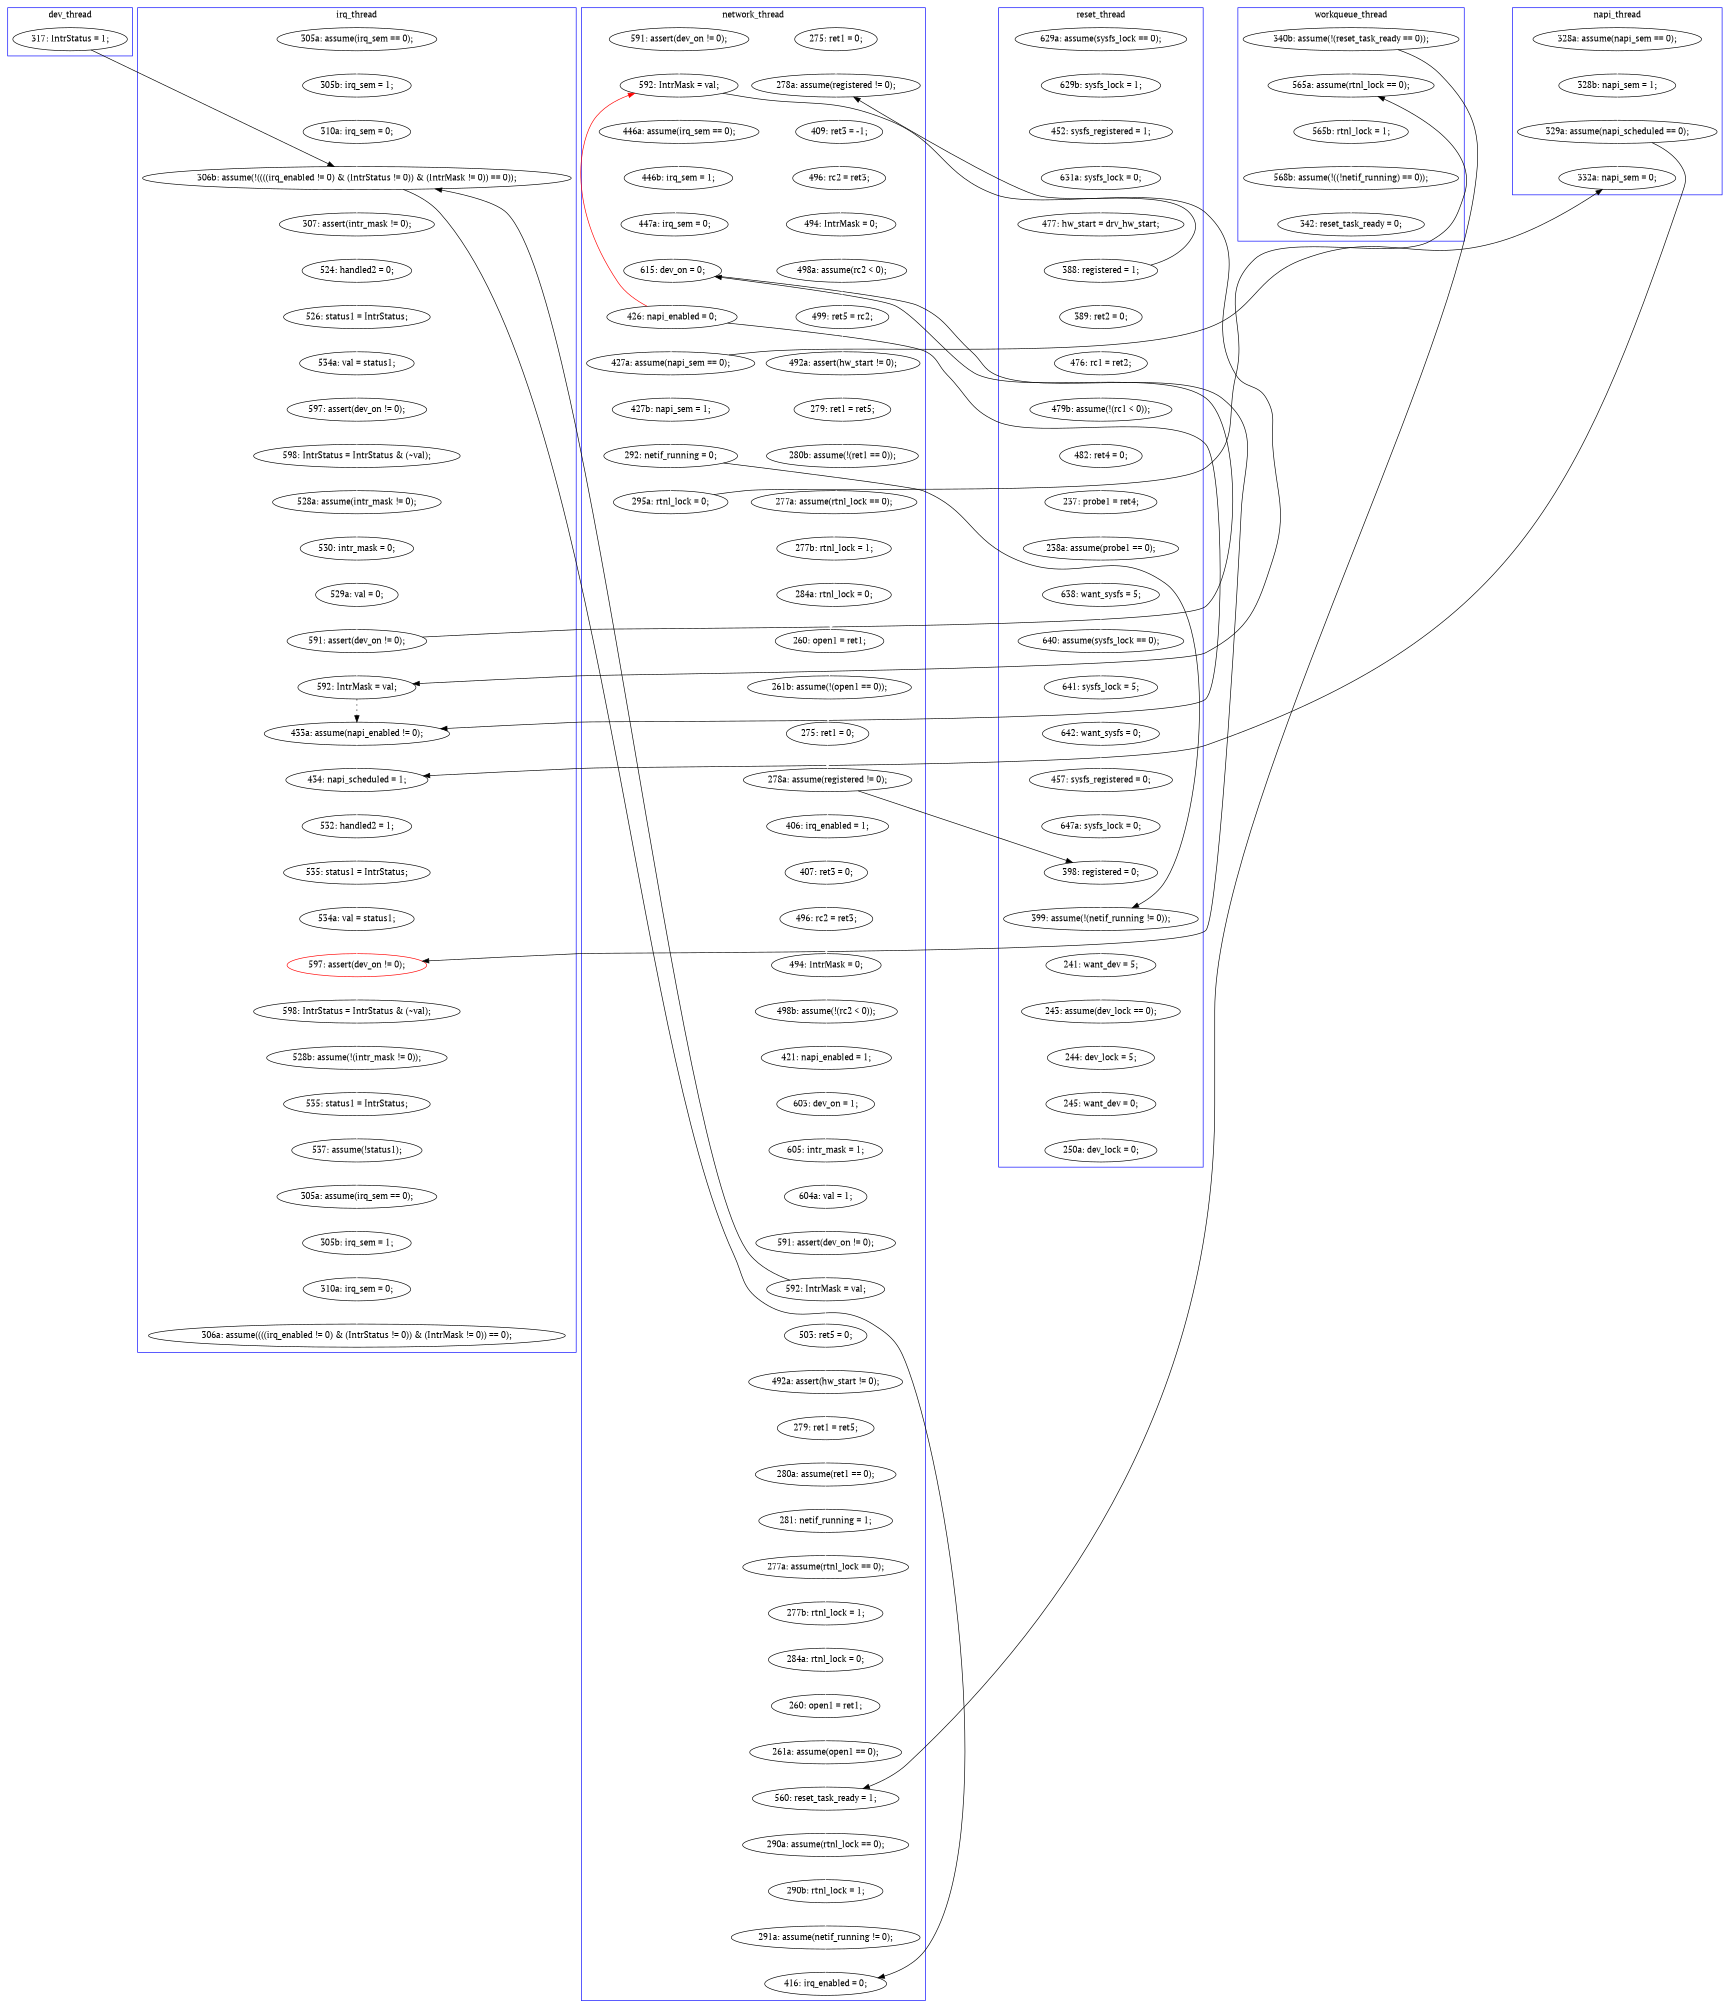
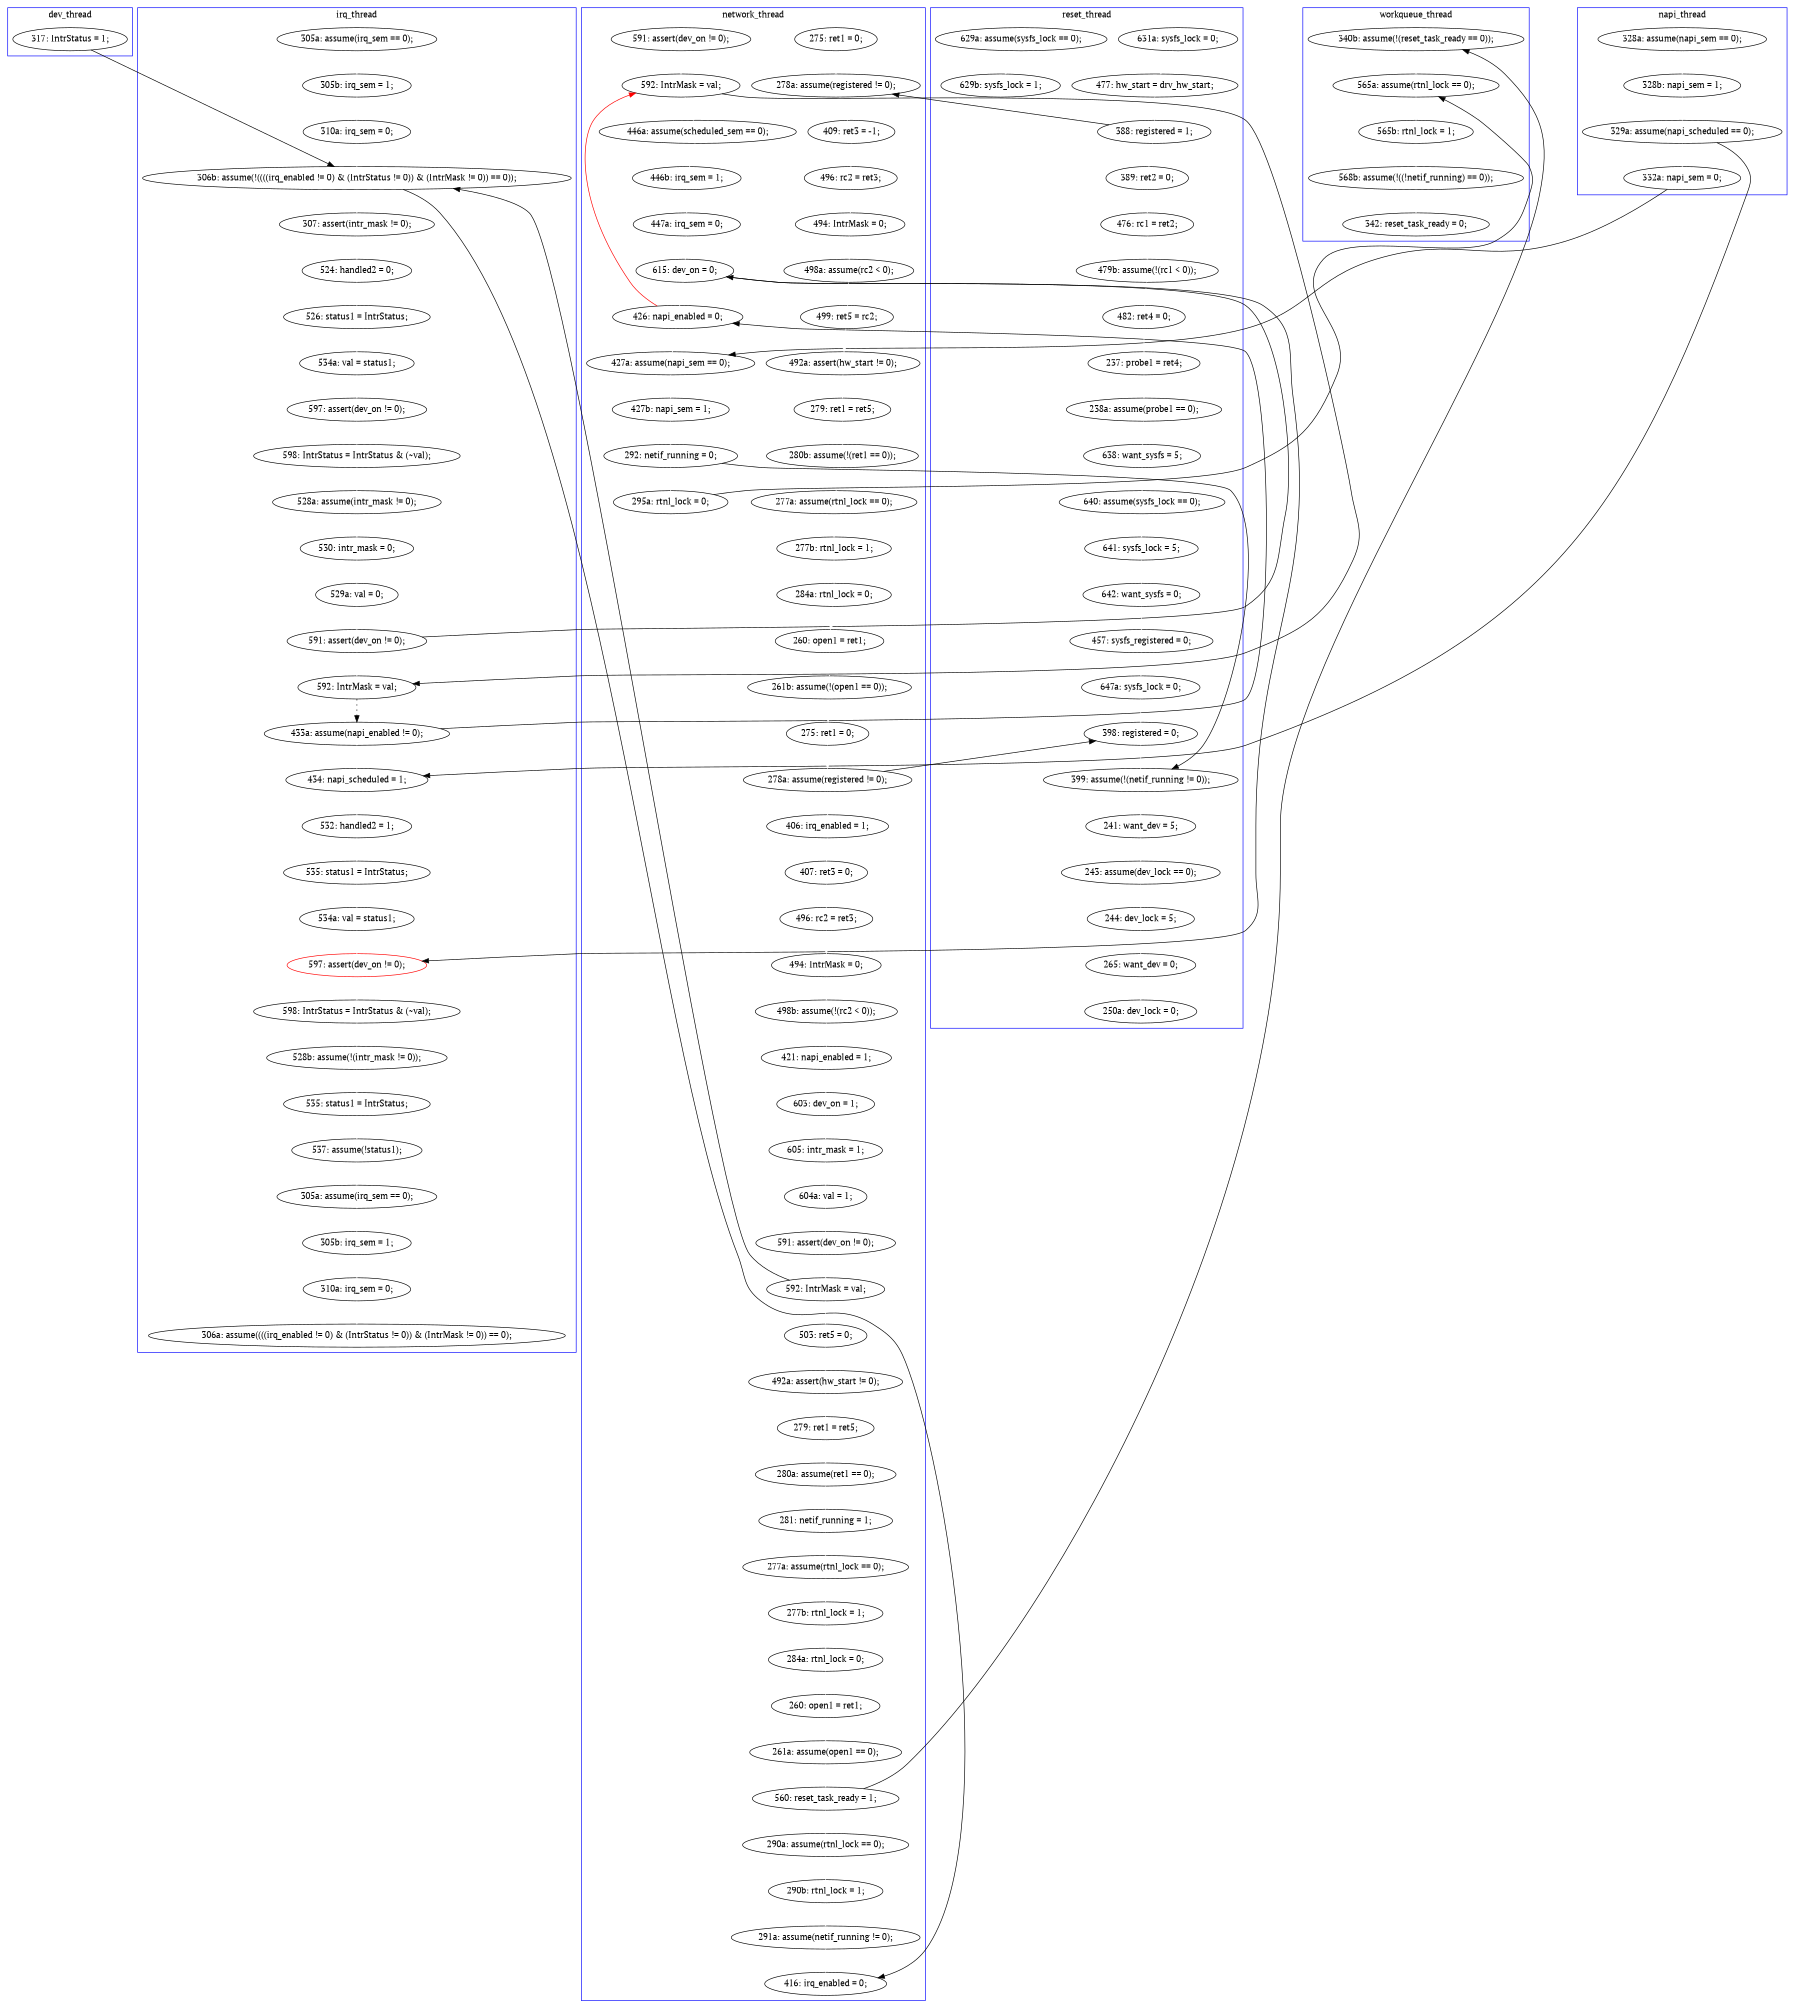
(679, 132) -> (698, 132)
(1101, 132) -> none
(1182, 334) -> (1218, 334)
(1208, 693) -> (1255, 674)
(1224, 935) -> (1275, 936)
(1101, 1104) -> (1141, 965)
